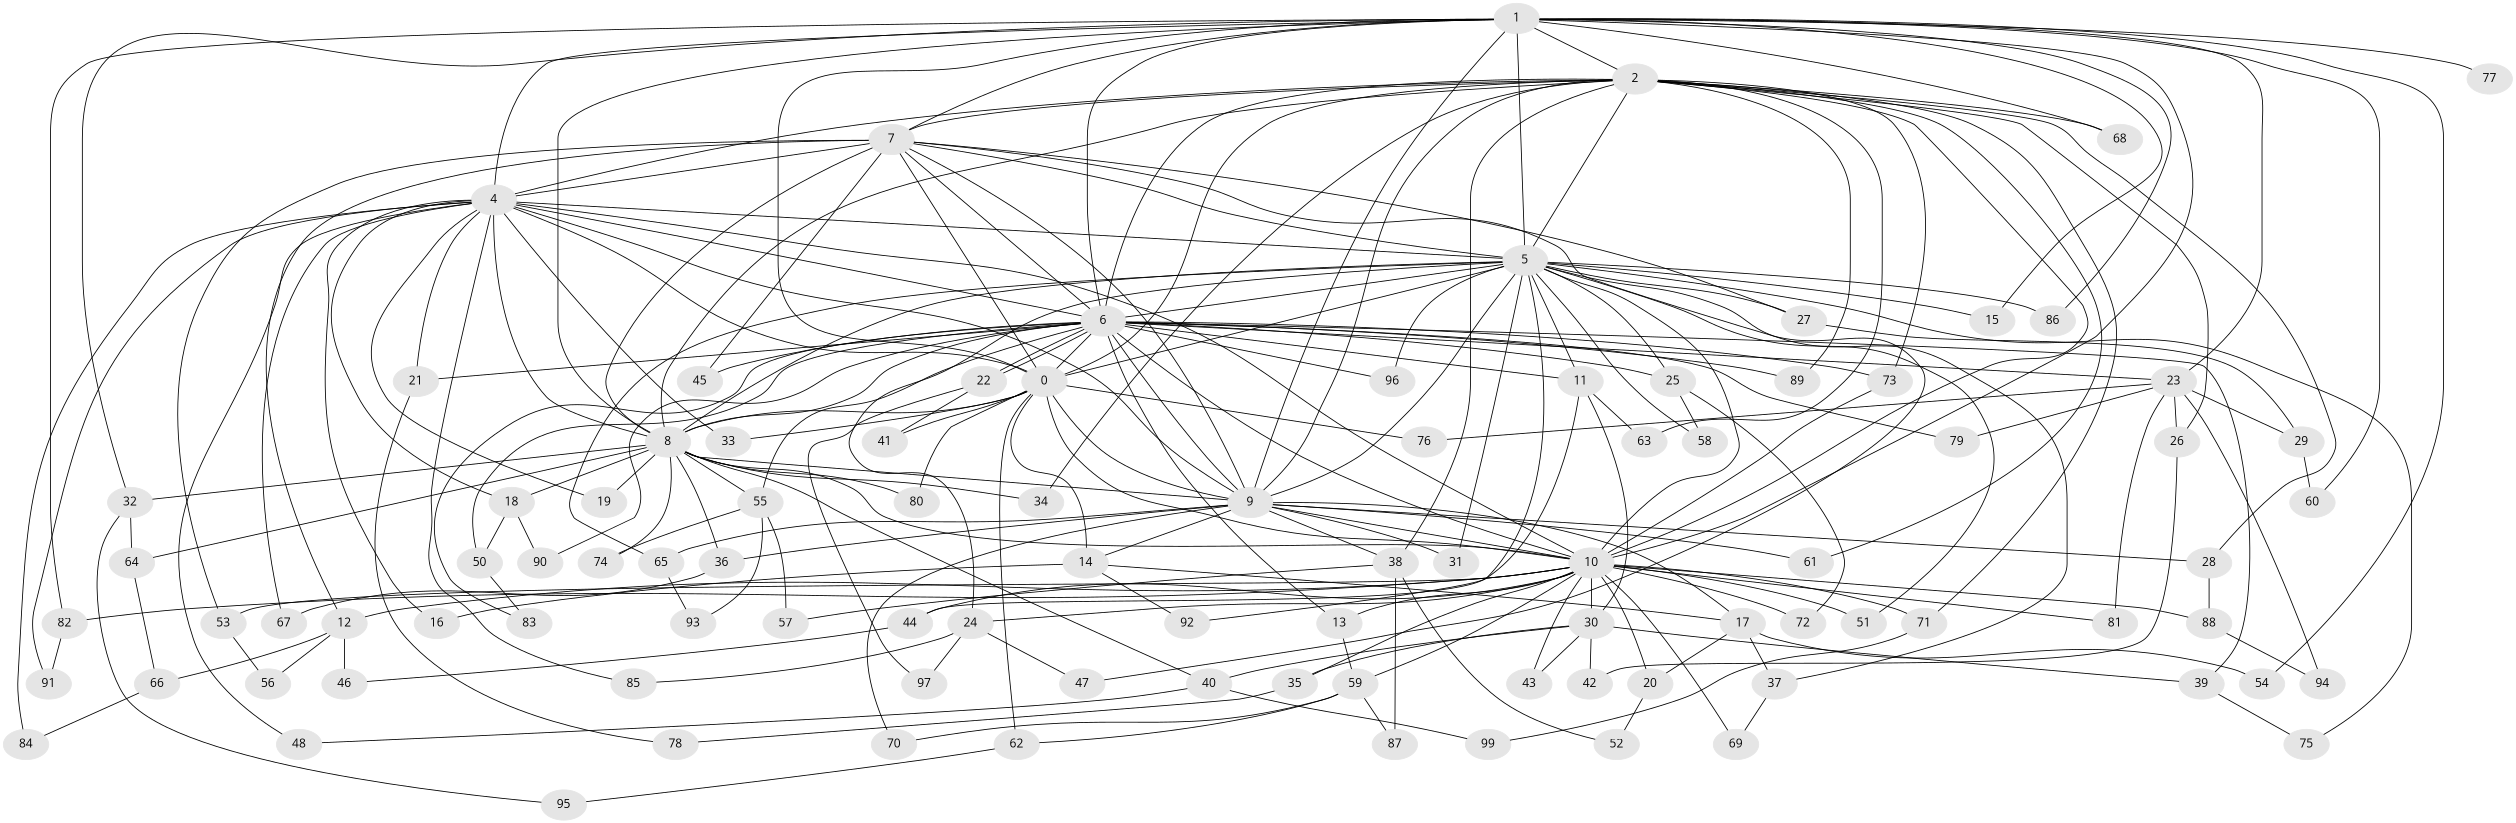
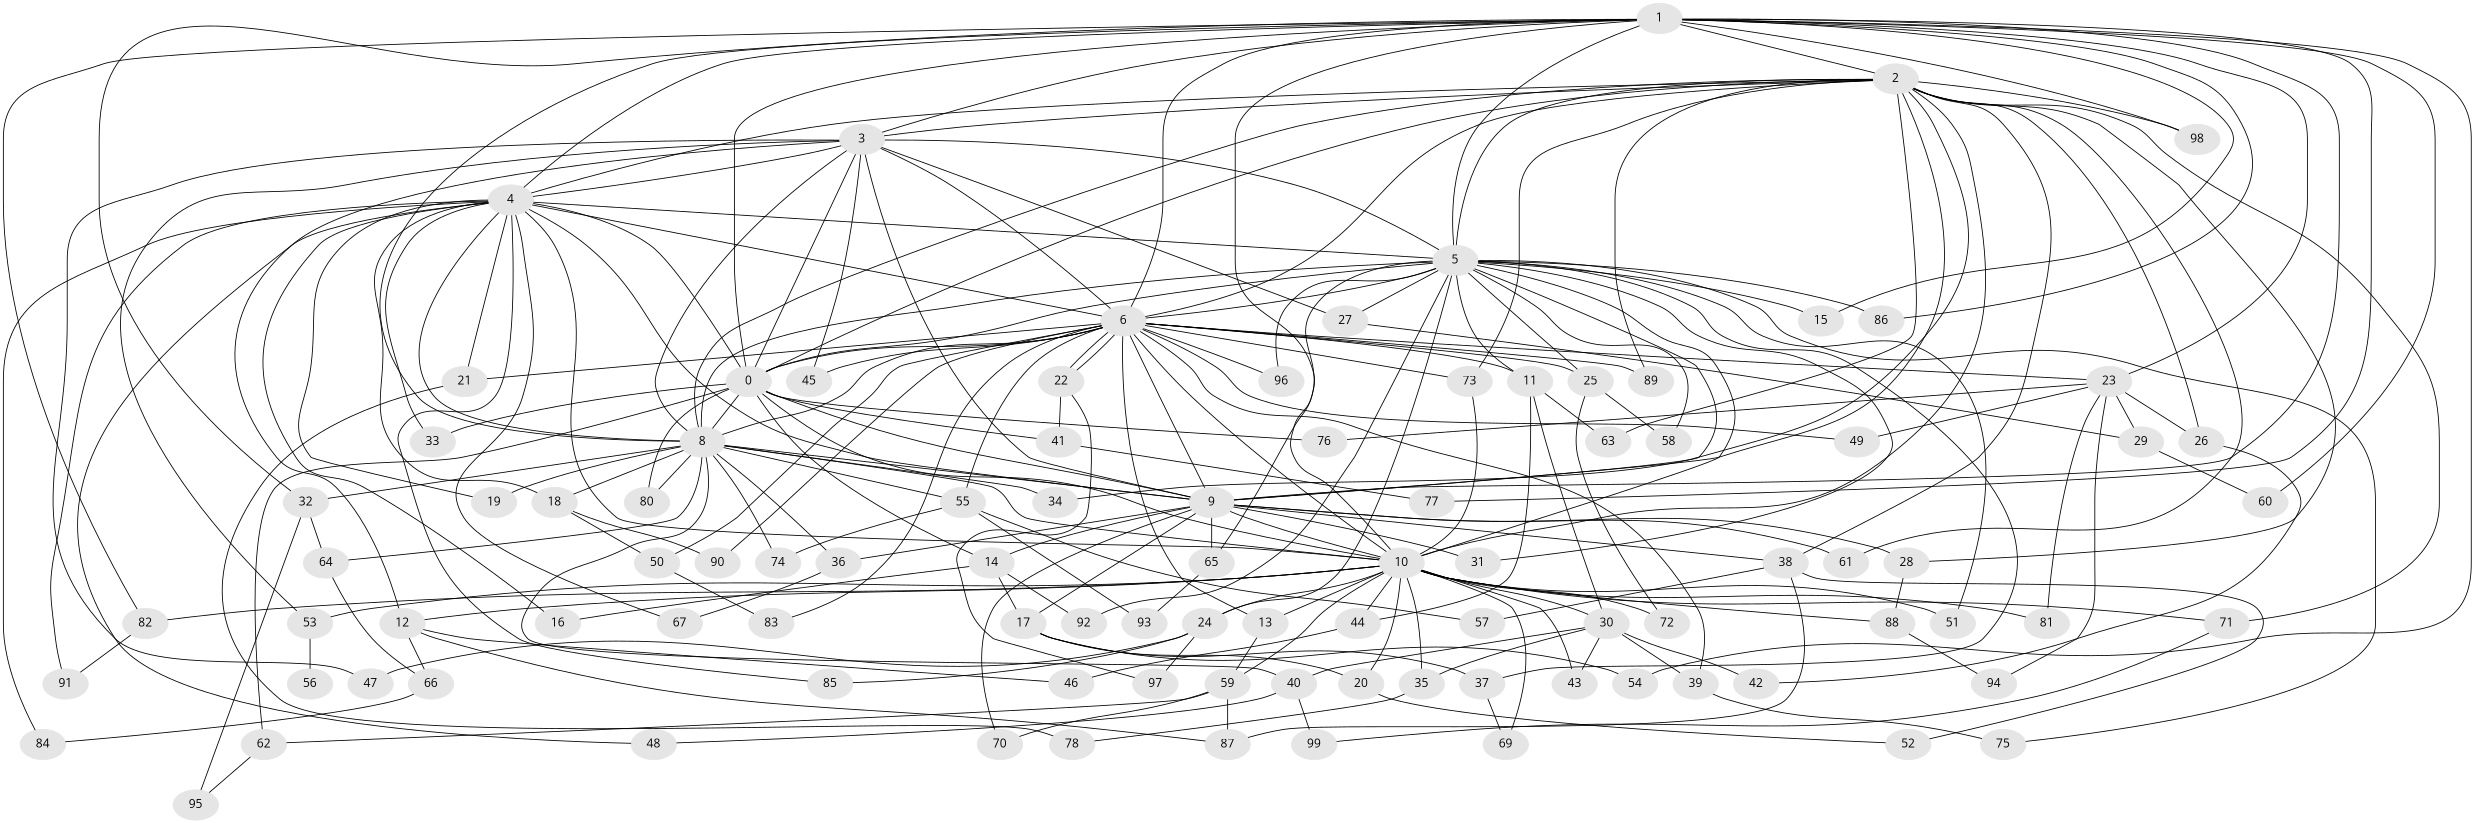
(892, 139) -> (862, 139)
(2120, 139) -> (2197, 139)
(1957, 442) -> (1857, 442)
none -> (1245, 472)
(306, 654) -> (810, 706)
